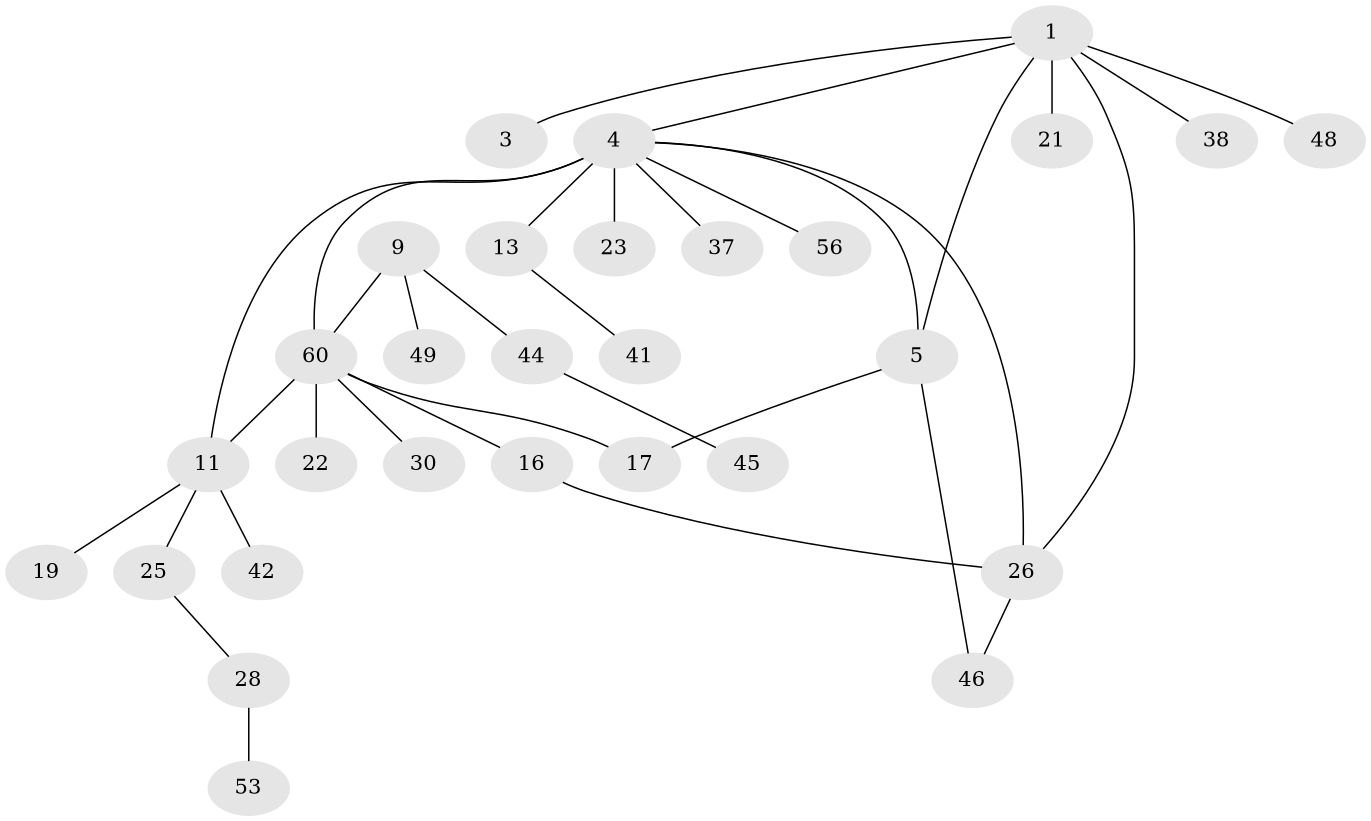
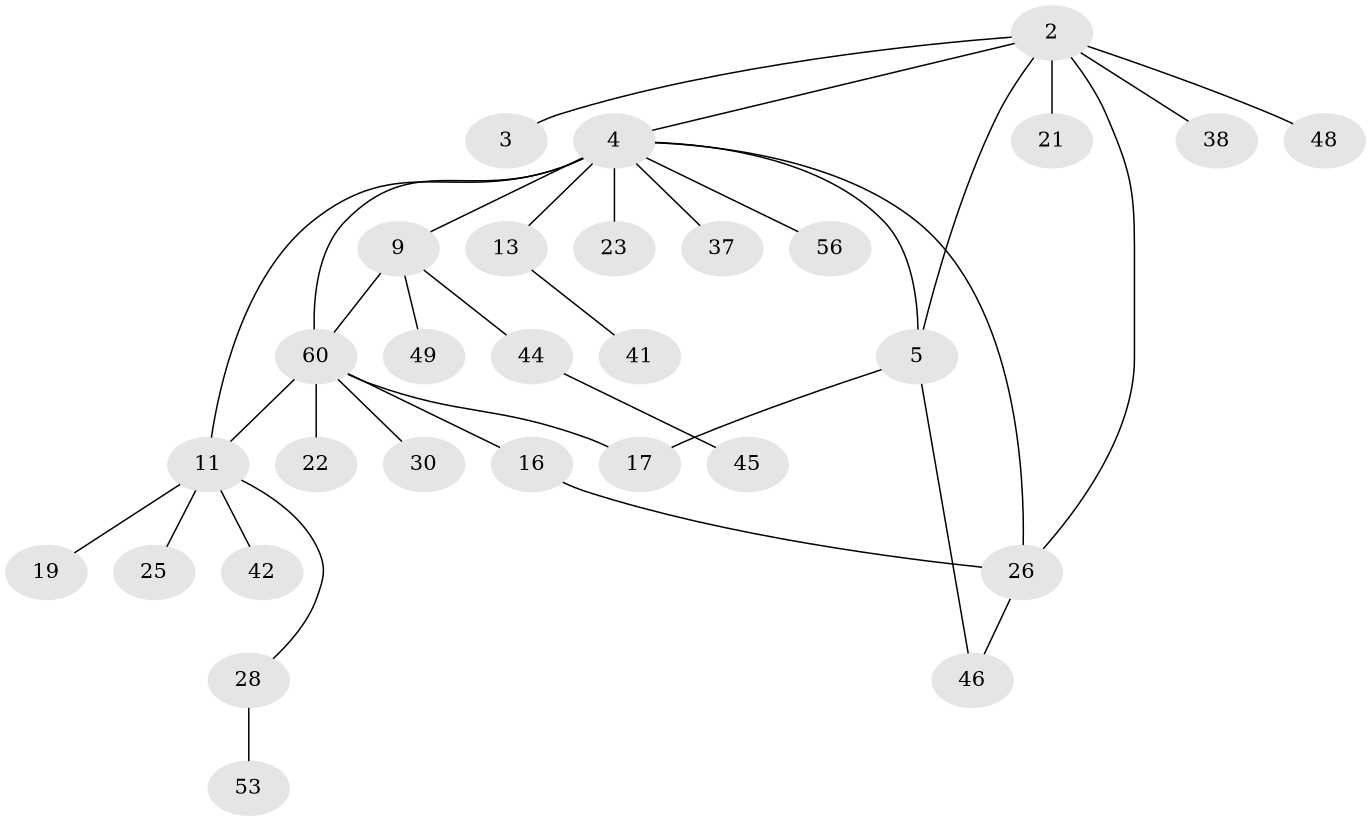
(1052, 33) -> (1052, 33)
none -> (507, 195)
(202, 626) -> (322, 559)
